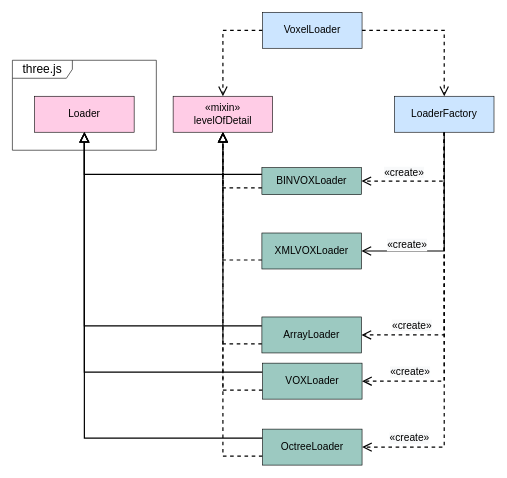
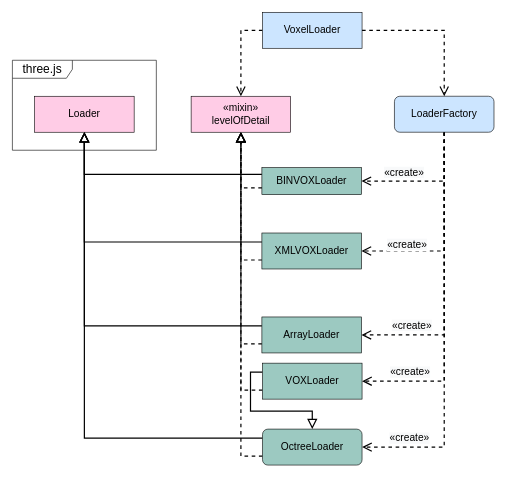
(223, 114) -> (241, 114)
(444, 114) -> (444, 114)
none -> (175, 242)
(405, 251) -> (405, 251)
(169, 372) -> (265, 411)
(312, 447) -> (312, 447)
